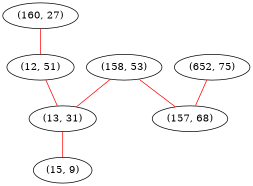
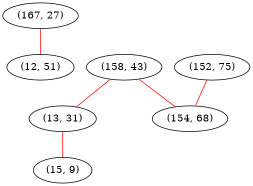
(41, 16) -> (41, 16)
(124, 67) -> (124, 67)
(212, 67) -> (212, 67)
(52, 93) -> none
(190, 119) -> (190, 119)
